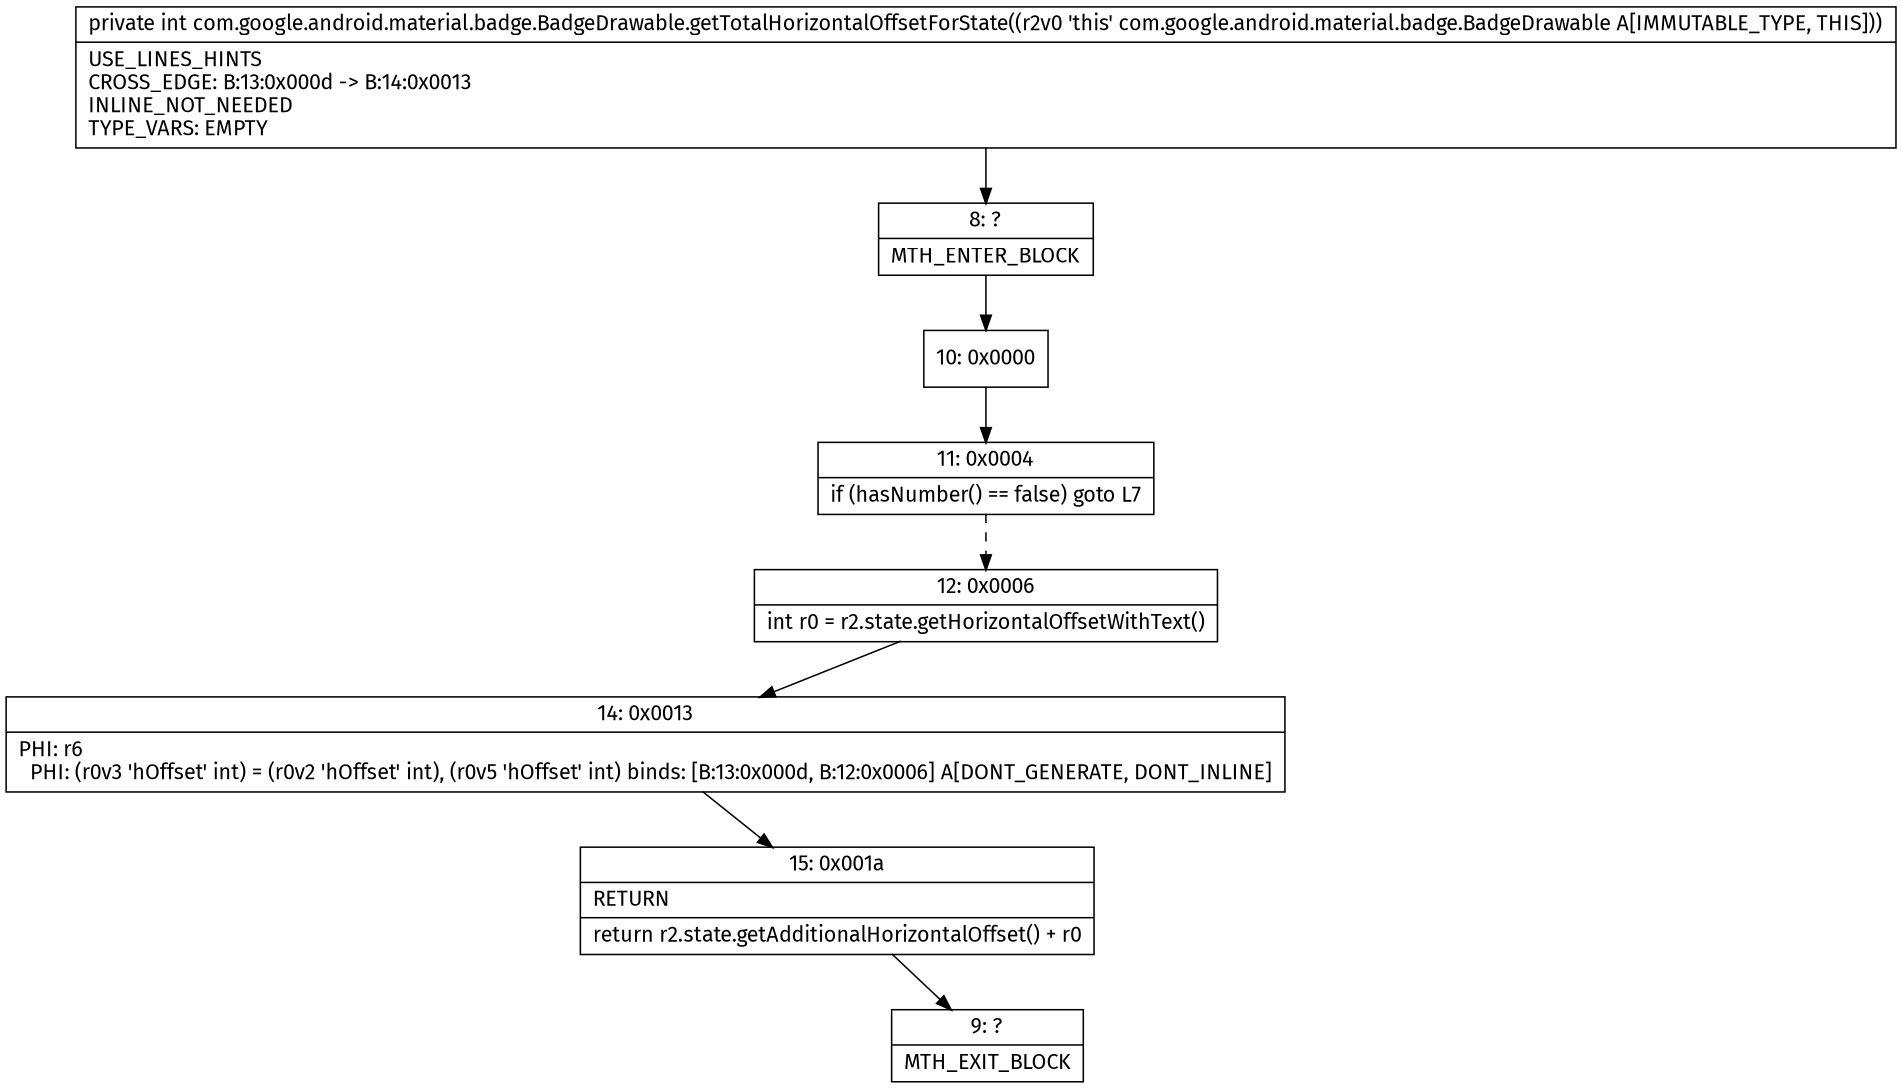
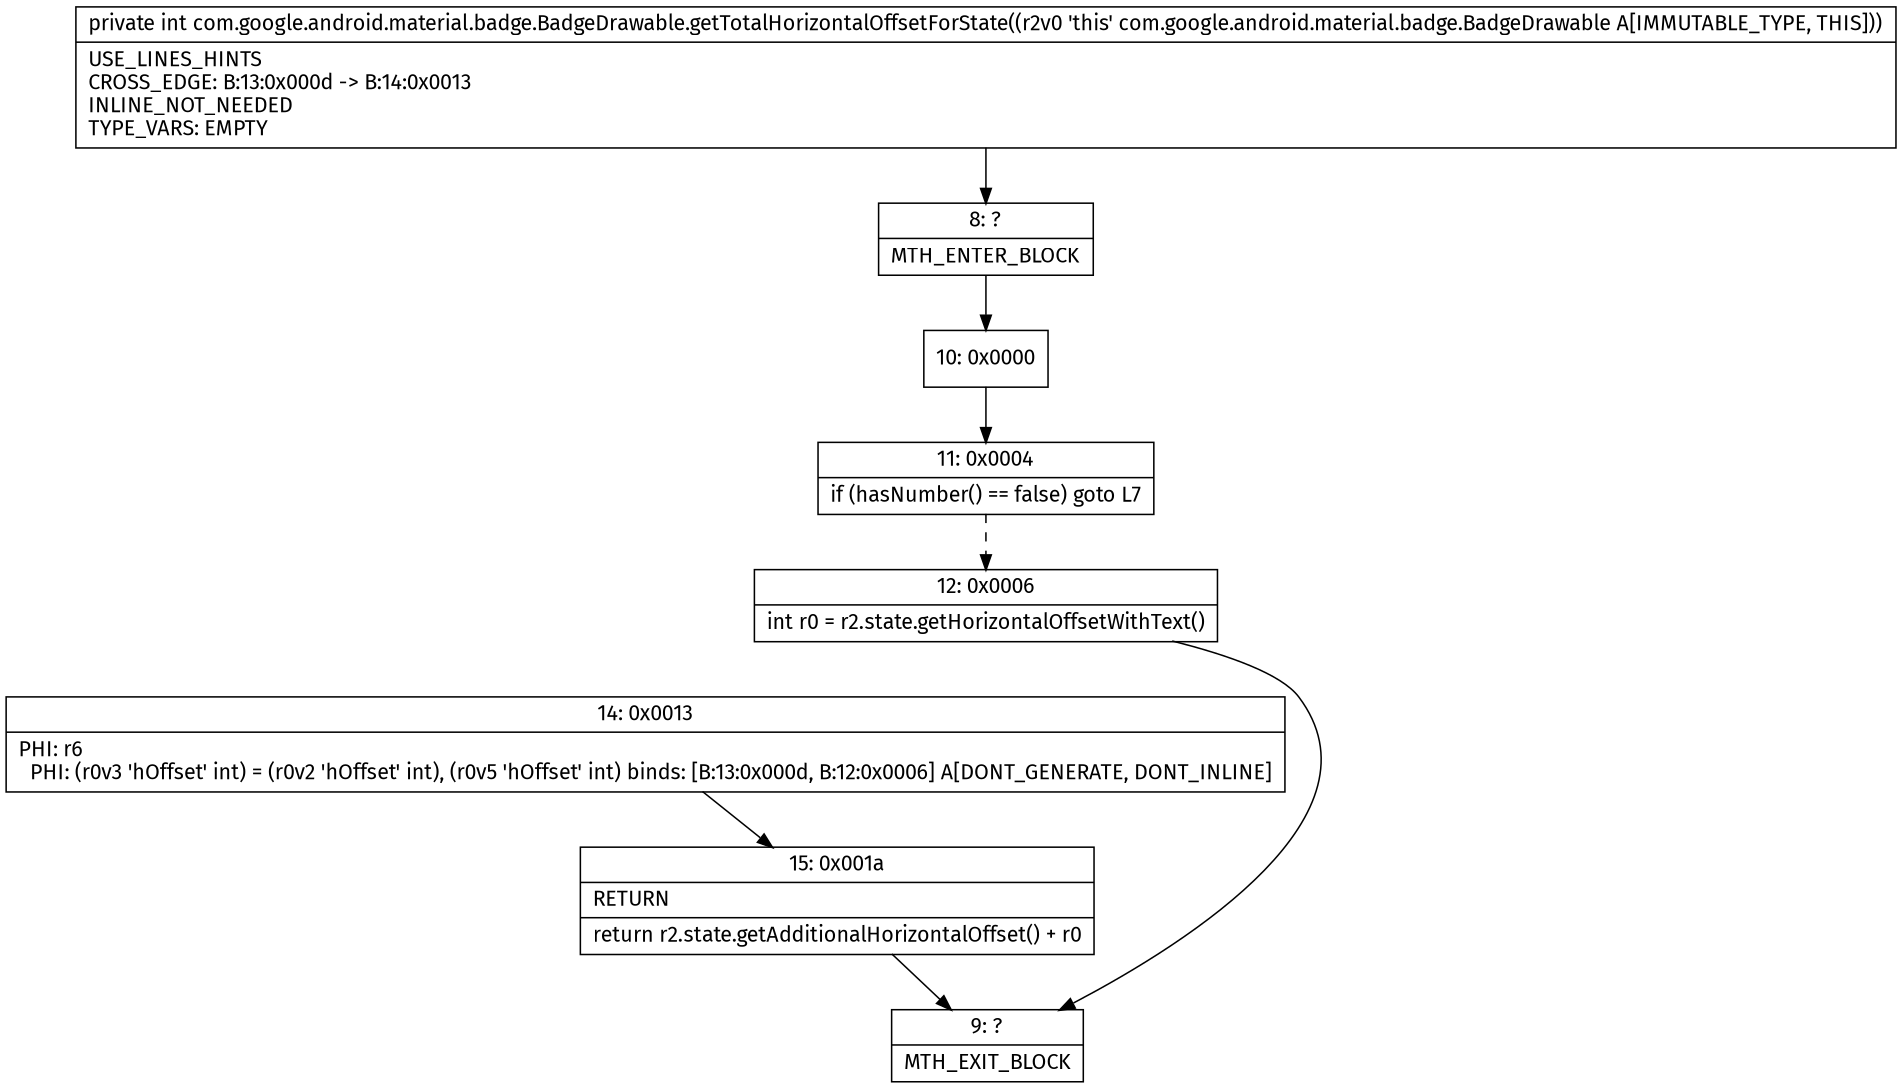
(837, 666) -> (1296, 831)
